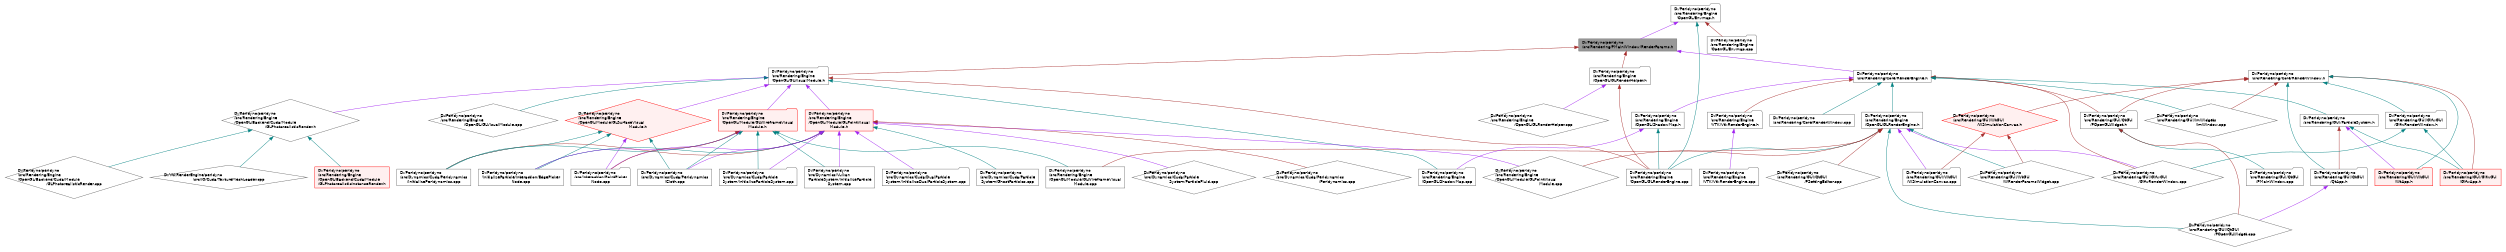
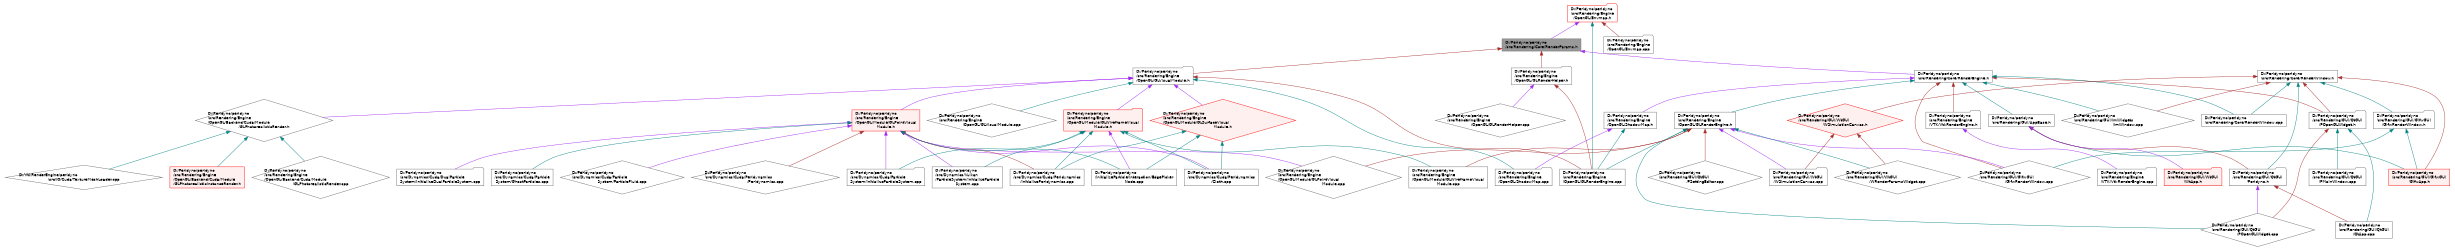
(1696, 14) -> (1592, 14)
(1628, 45) -> (1542, 45)
(2437, 91) -> (2269, 100)
(2339, 120) -> (2021, 120)
(601, 177) -> none
(2339, 177) -> (2258, 177)
none -> (2364, 230)
